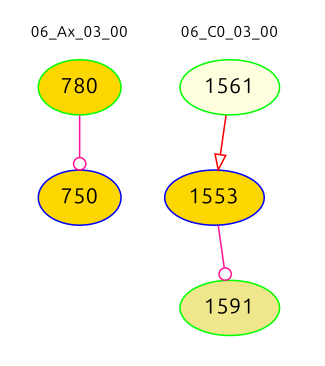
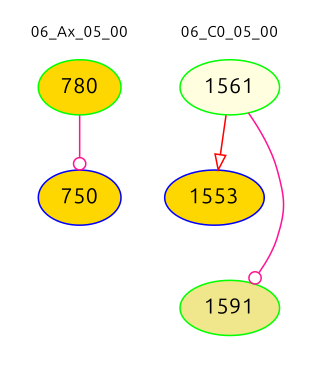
(80, 33) -> (80, 33)
(230, 33) -> (230, 33)
(221, 247) -> (282, 192)
